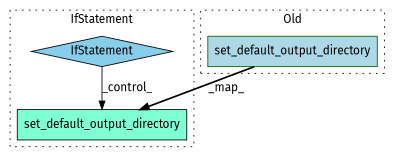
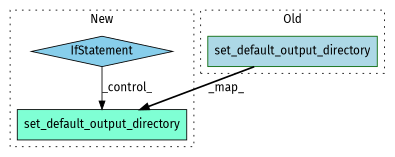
(102, 20) -> (102, 20)
